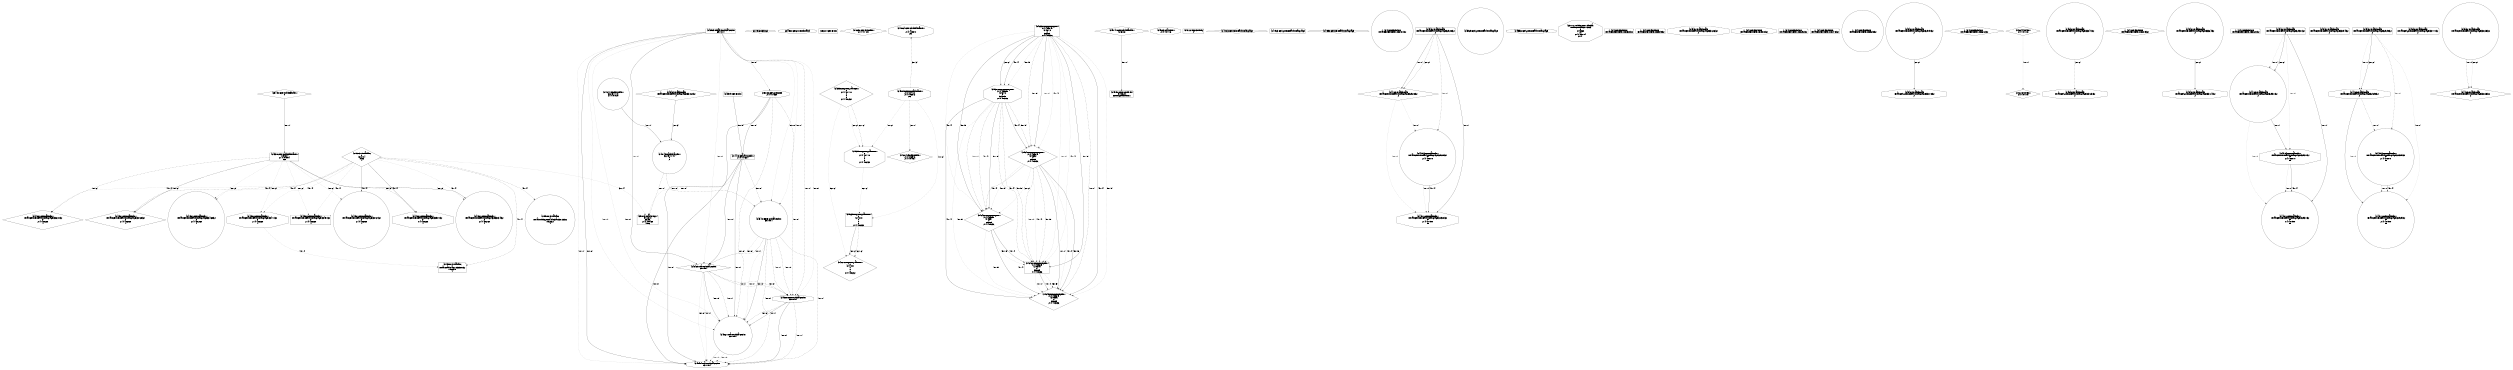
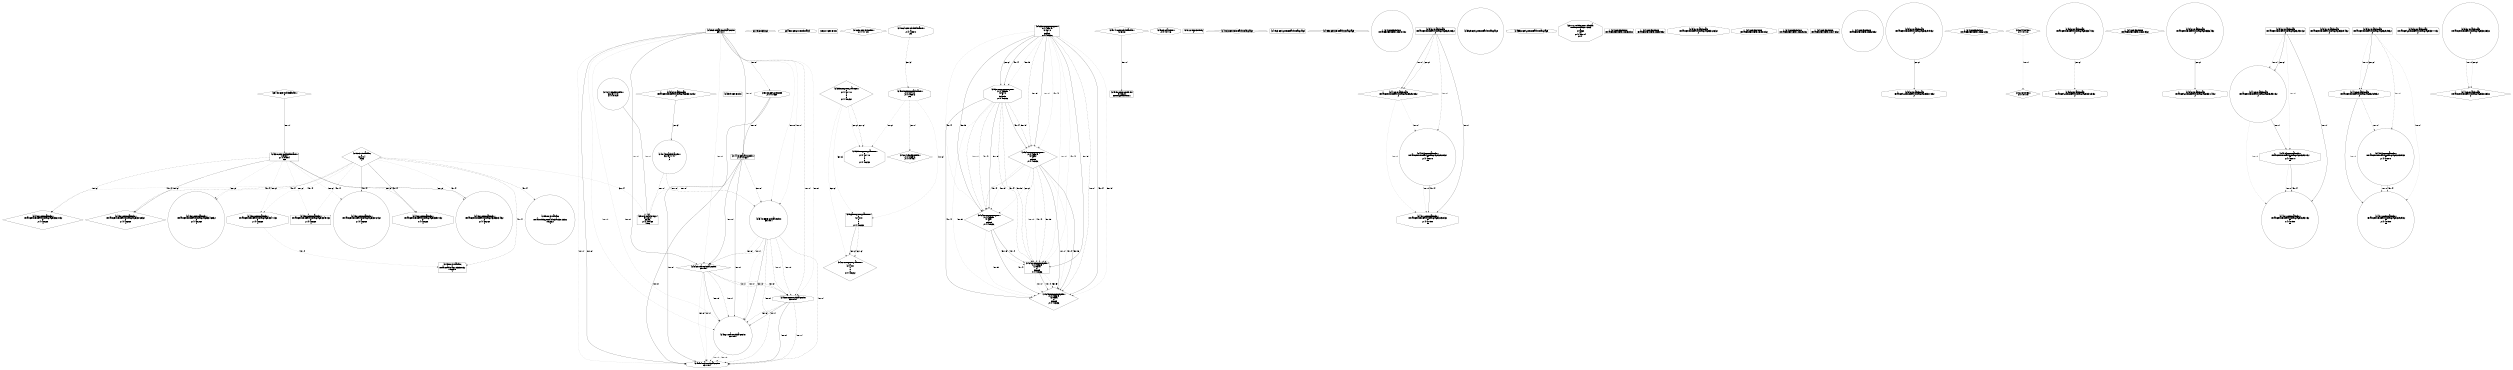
(2246, 31) -> none
(912, 63) -> (906, 62)
(640, 125) -> (643, 158)
(738, 125) -> (746, 90)
(861, 190) -> (834, 161)
(793, 193) -> none
(742, 204) -> none
